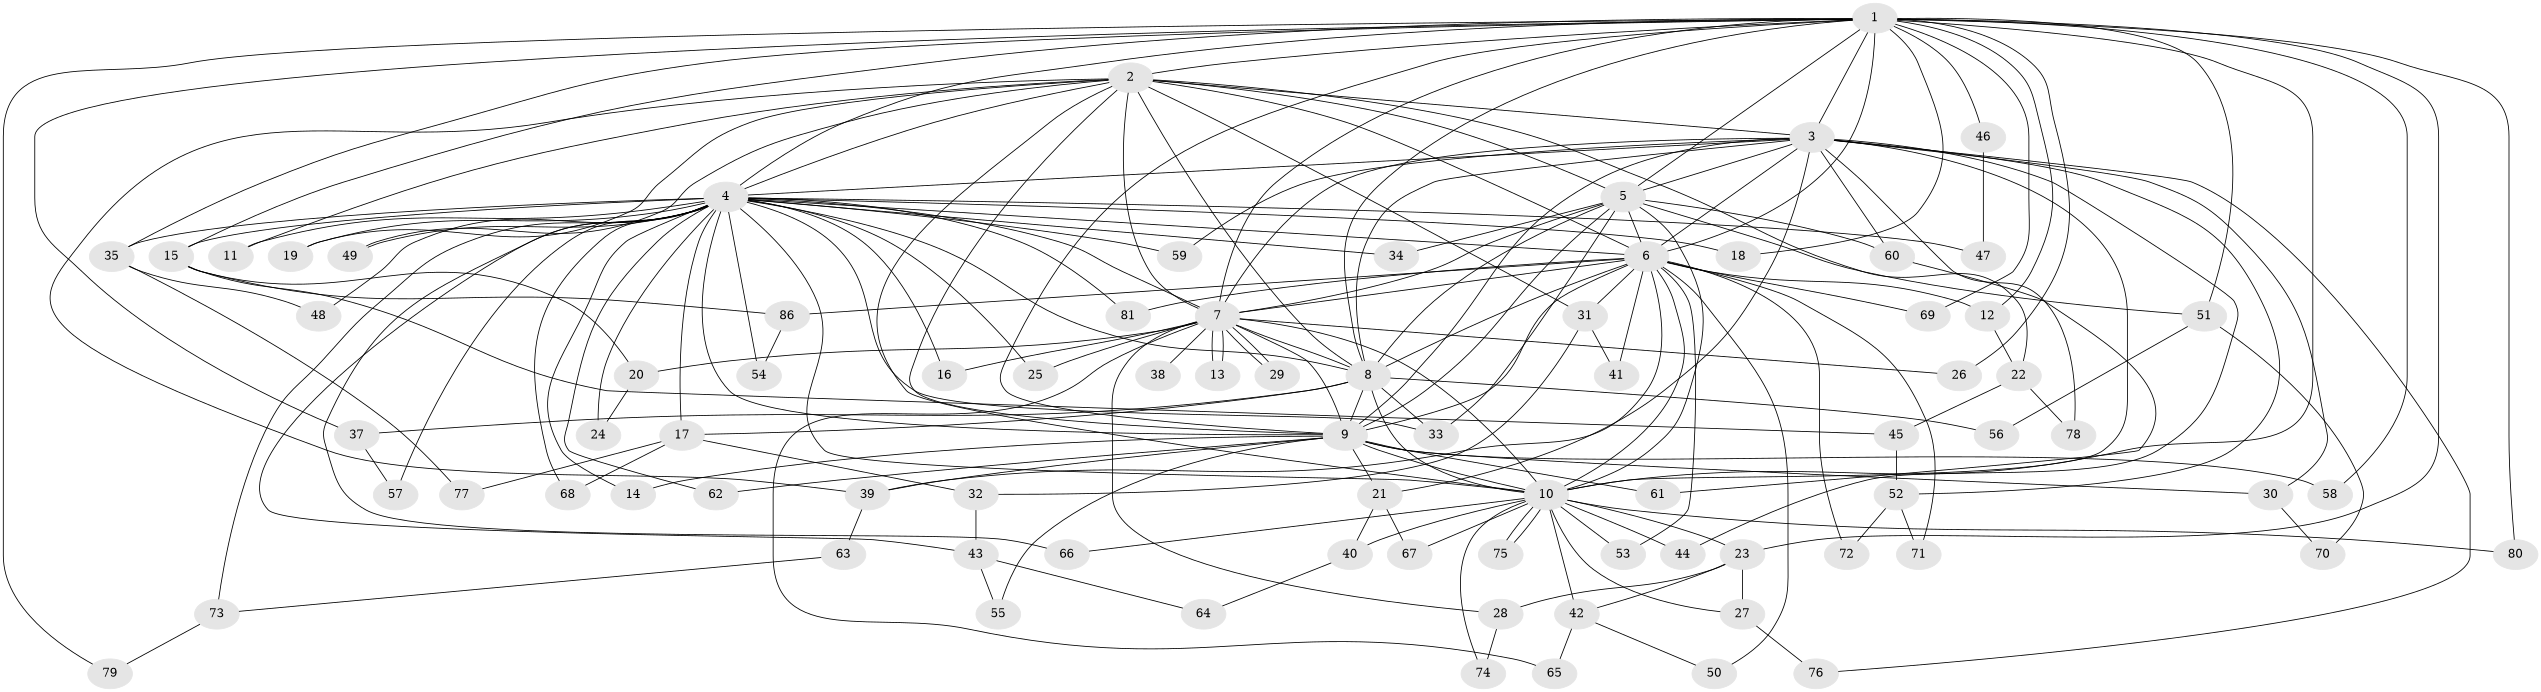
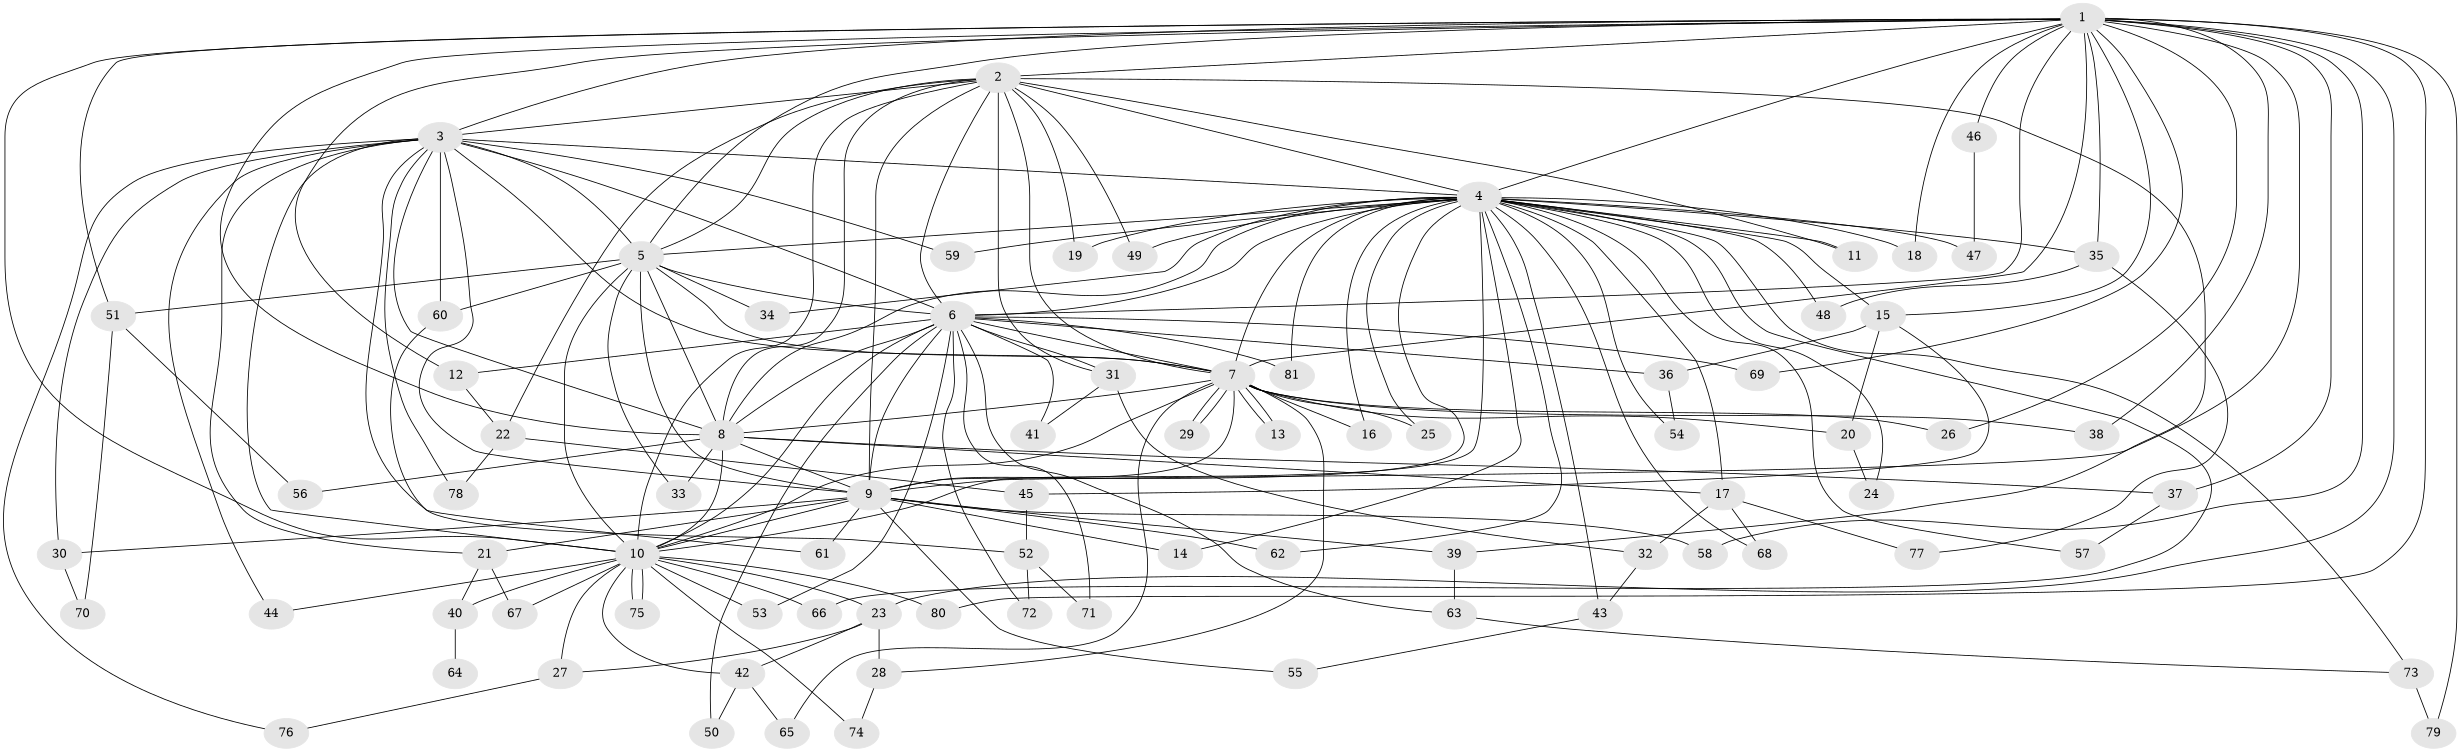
none -> (2268, 193)
(787, 316) -> (1666, 376)
(873, 330) -> (1060, 227)
(1315, 470) -> (1130, 501)
(1090, 584) -> none
